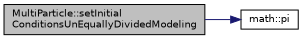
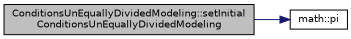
(104, 20) -> (129, 20)
